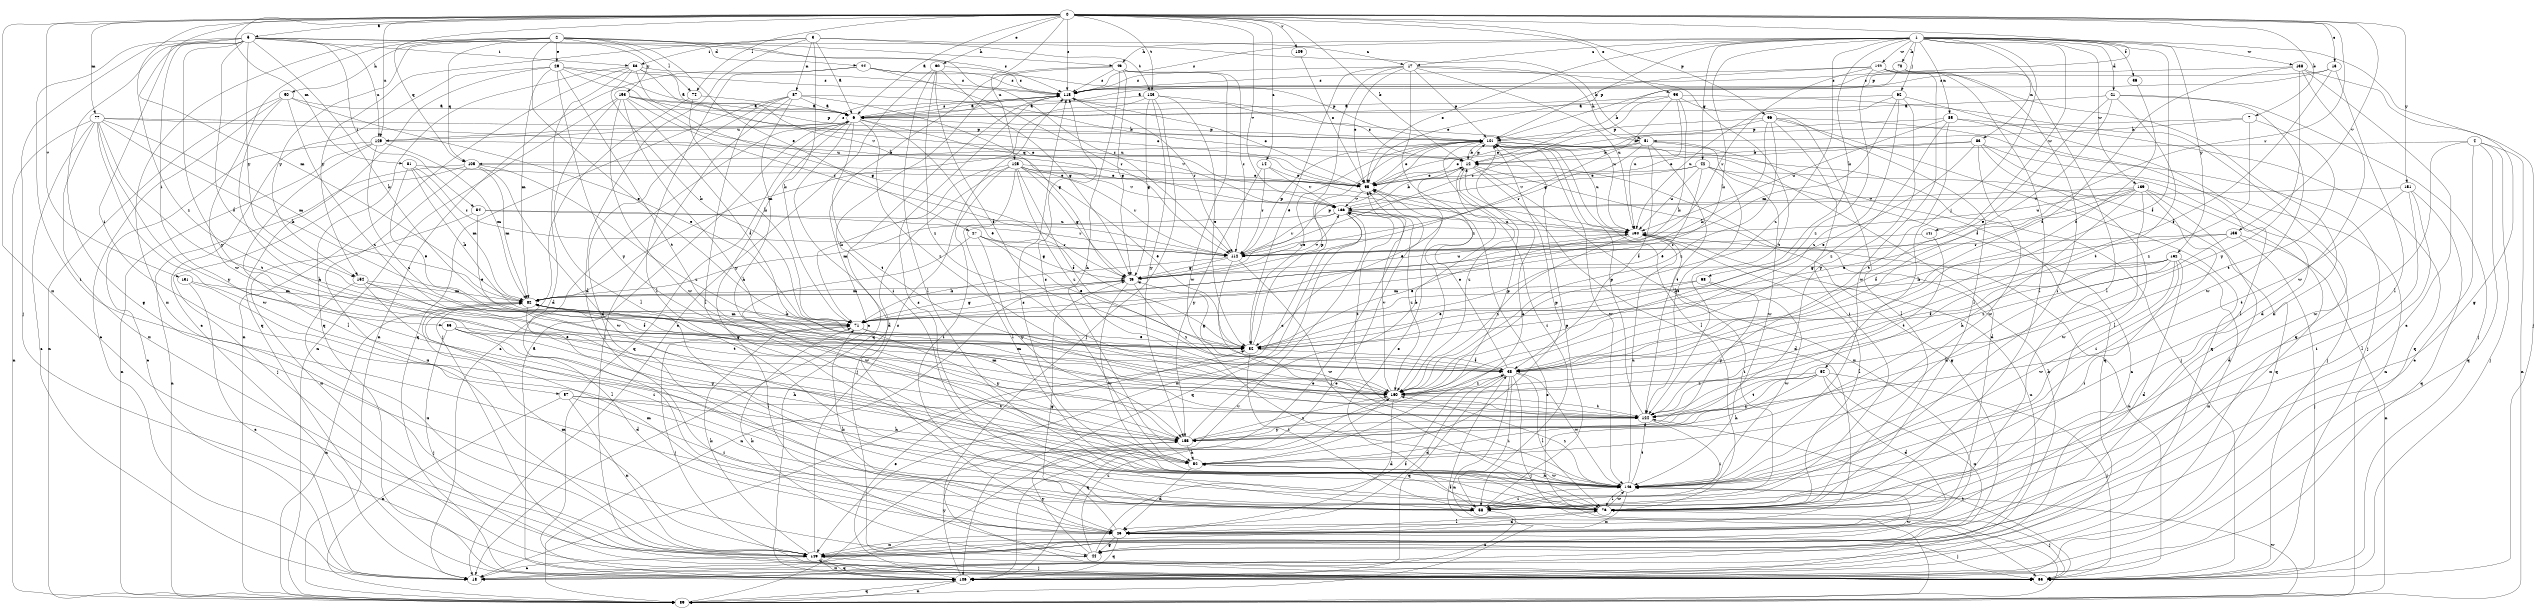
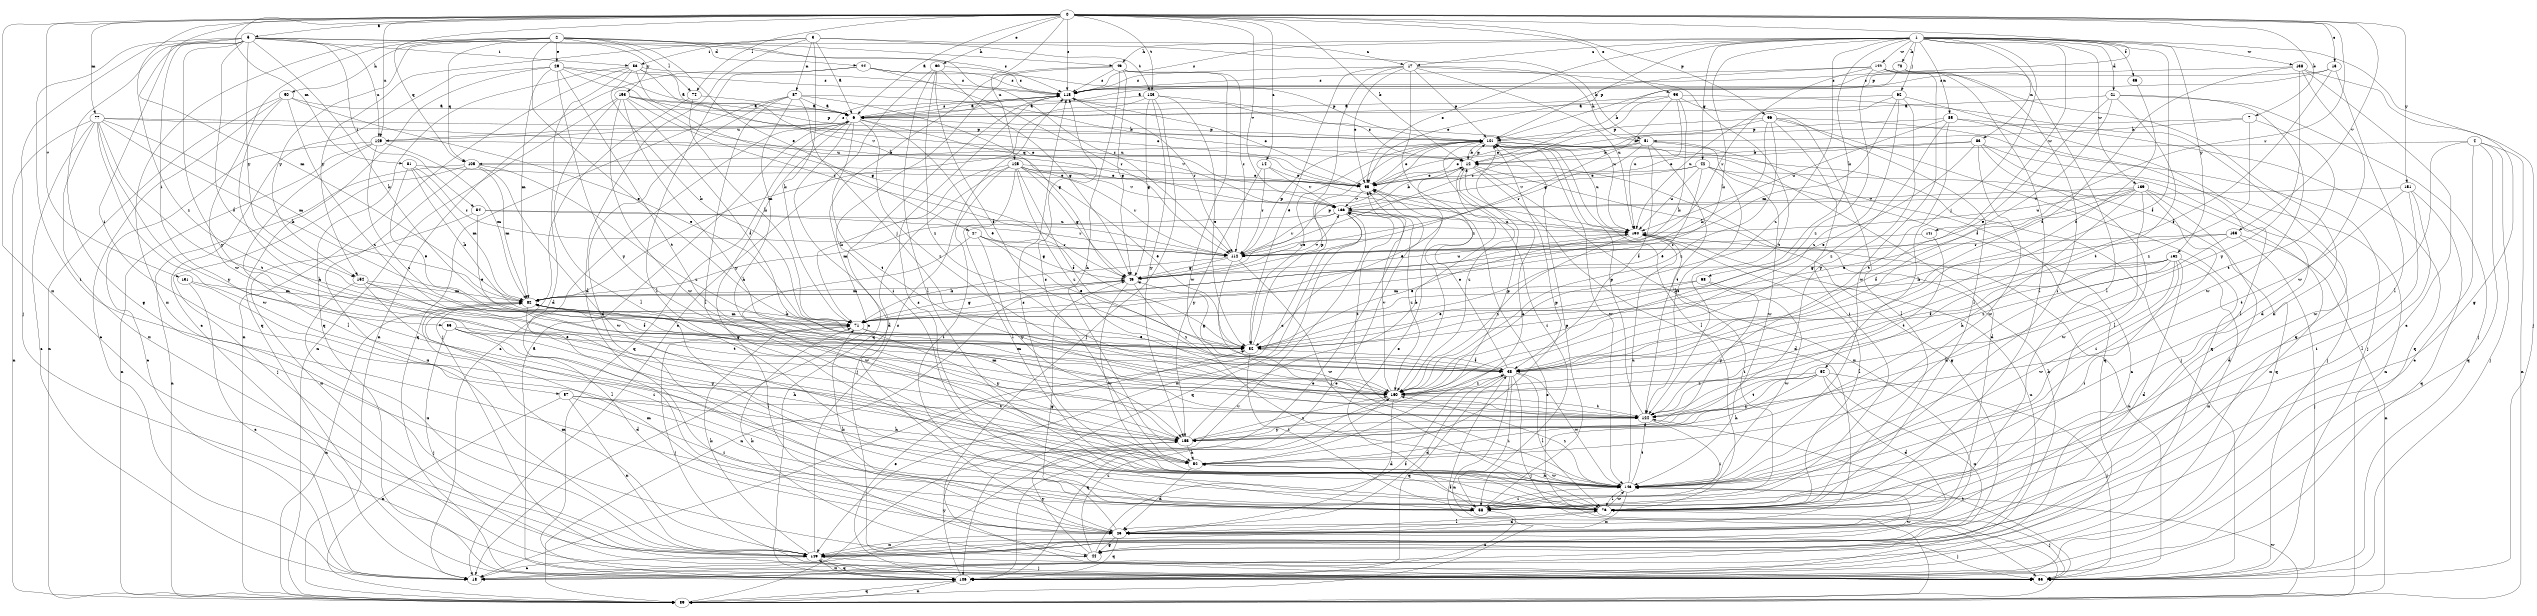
(1299, 52) -> none
(783, 560) -> (1093, 331)
